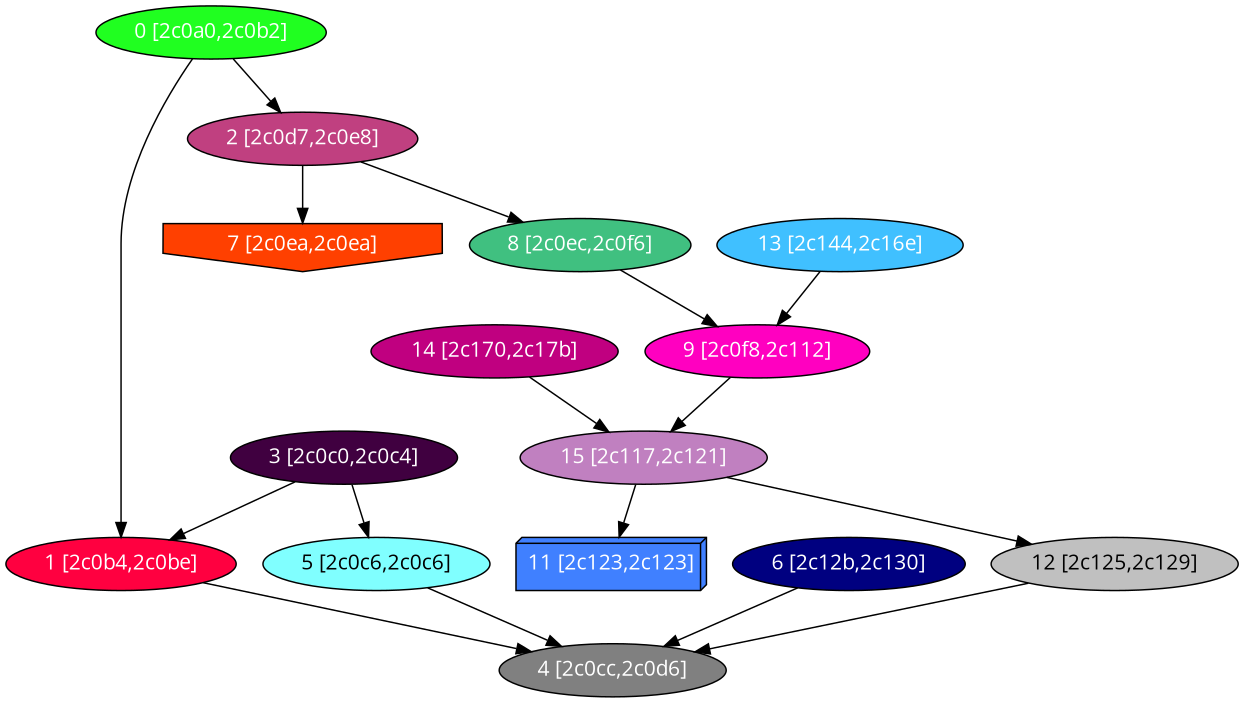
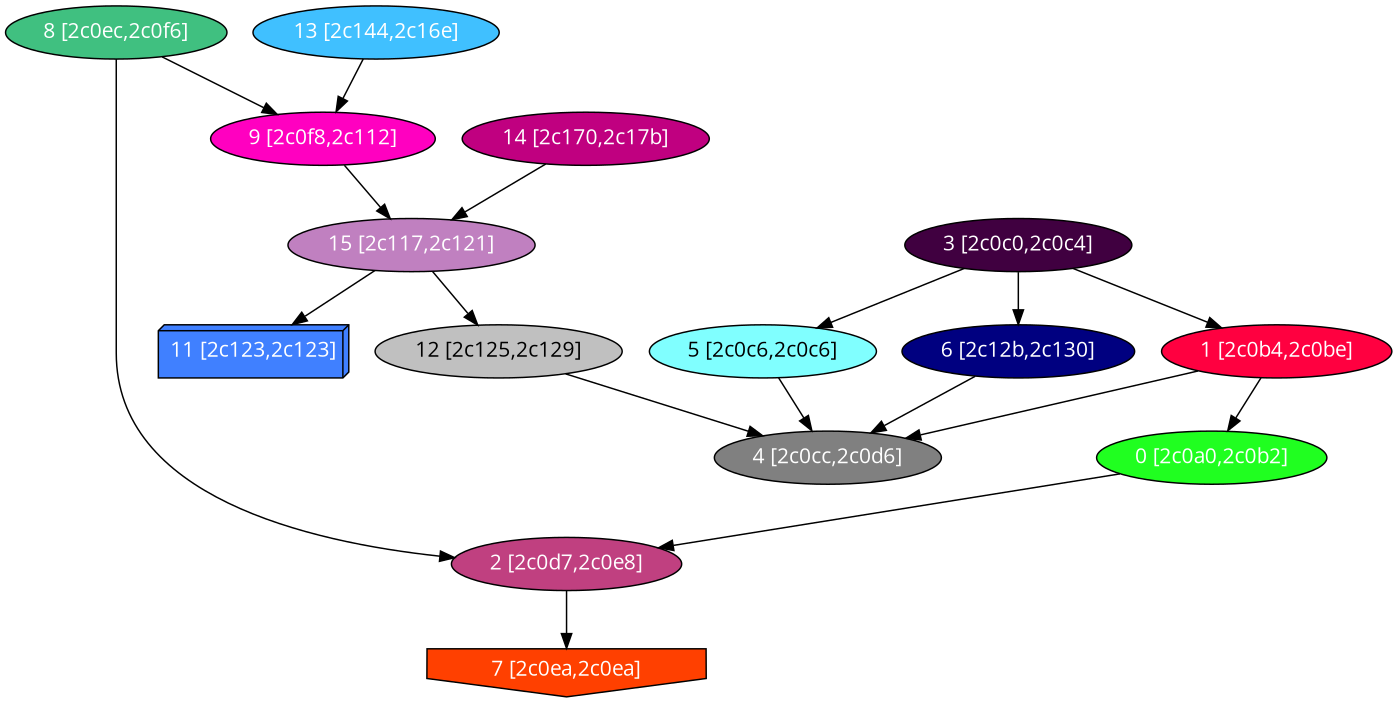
(435, 189) -> (130, 412)
(121, 283) -> (1248, 398)
none -> (1018, 291)
